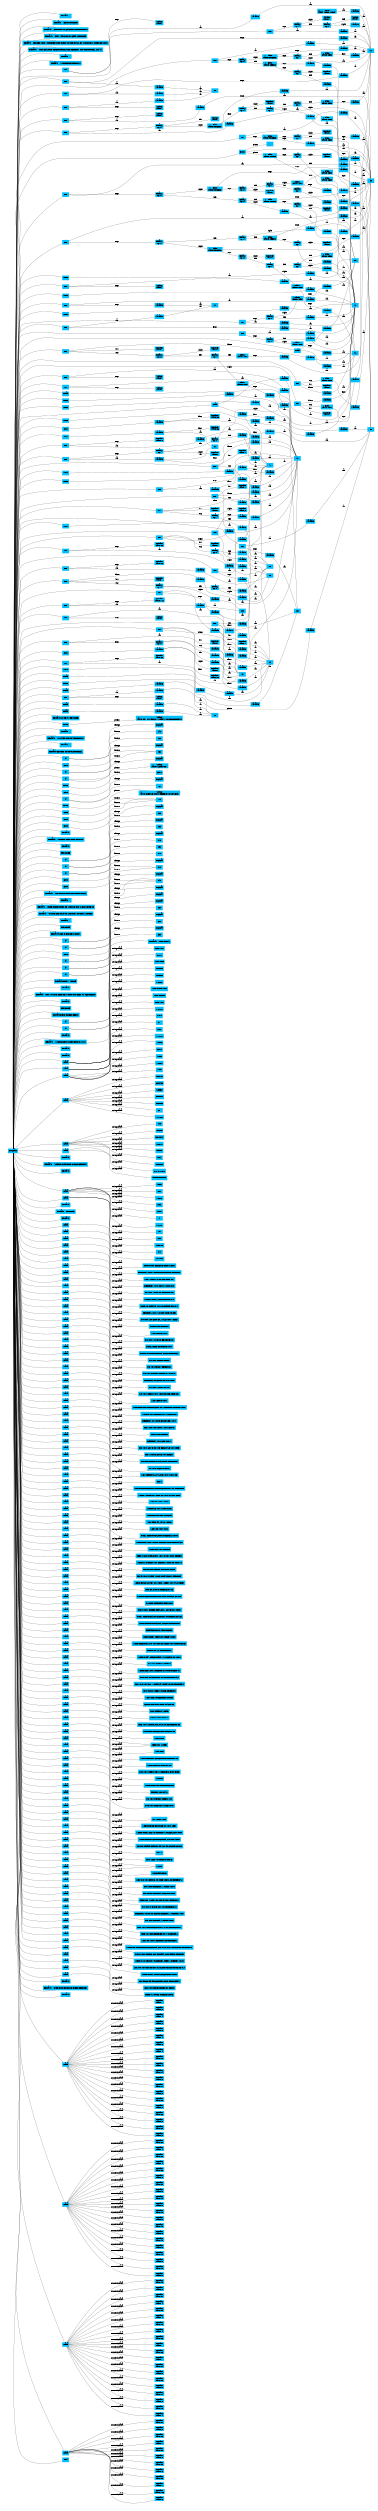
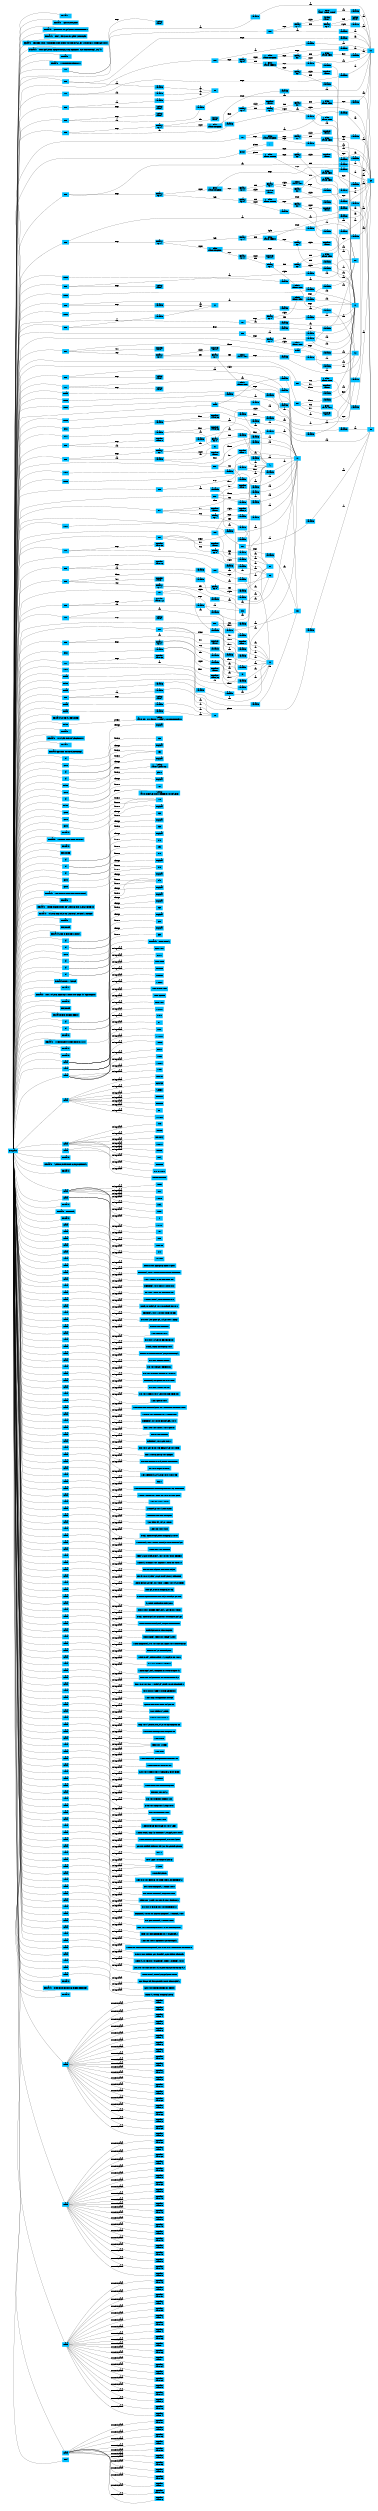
(159, 732) -> none
none -> (159, 1812)
